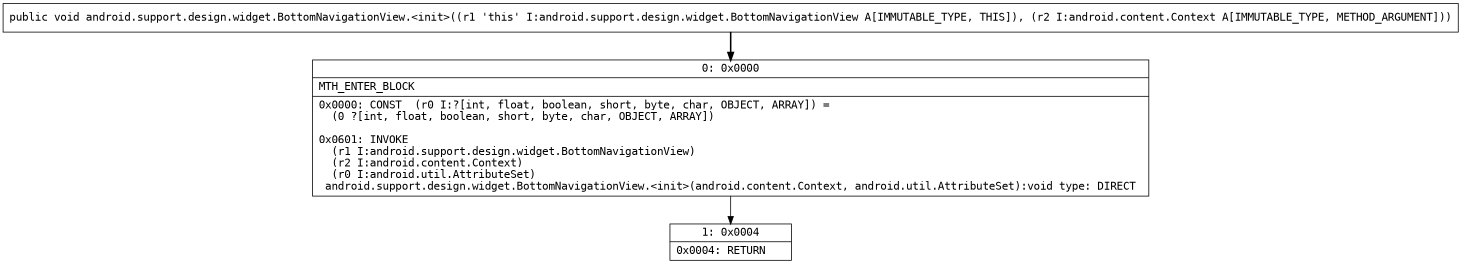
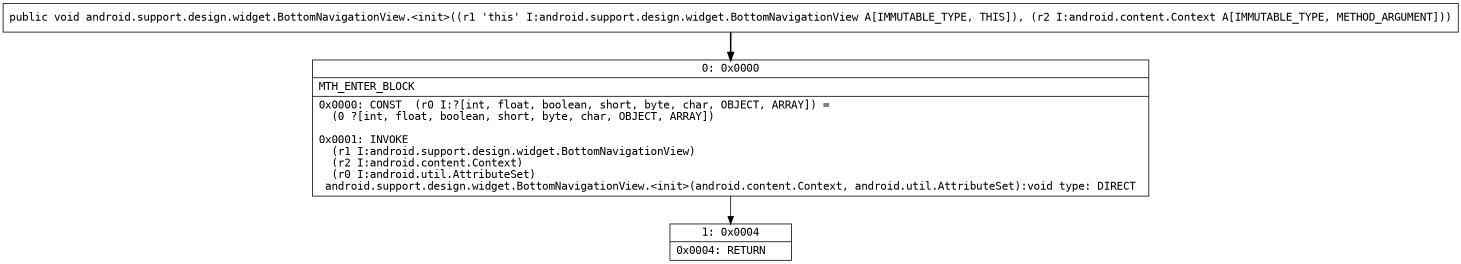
(370, 140) -> (370, 140)
